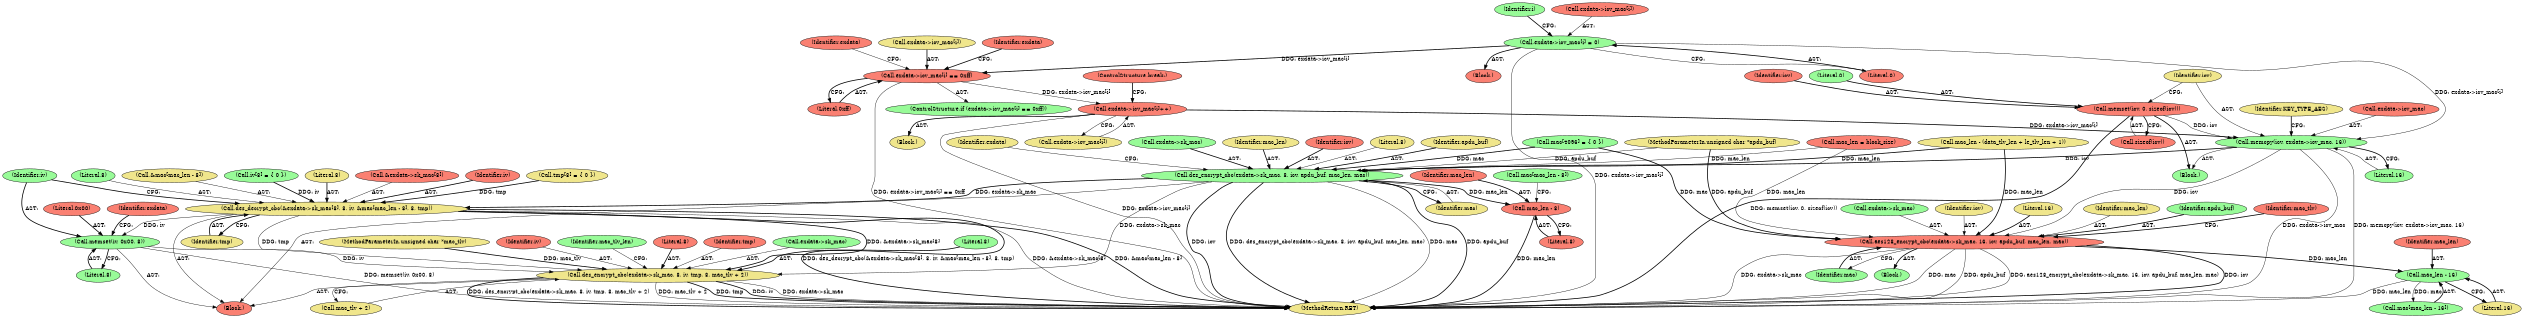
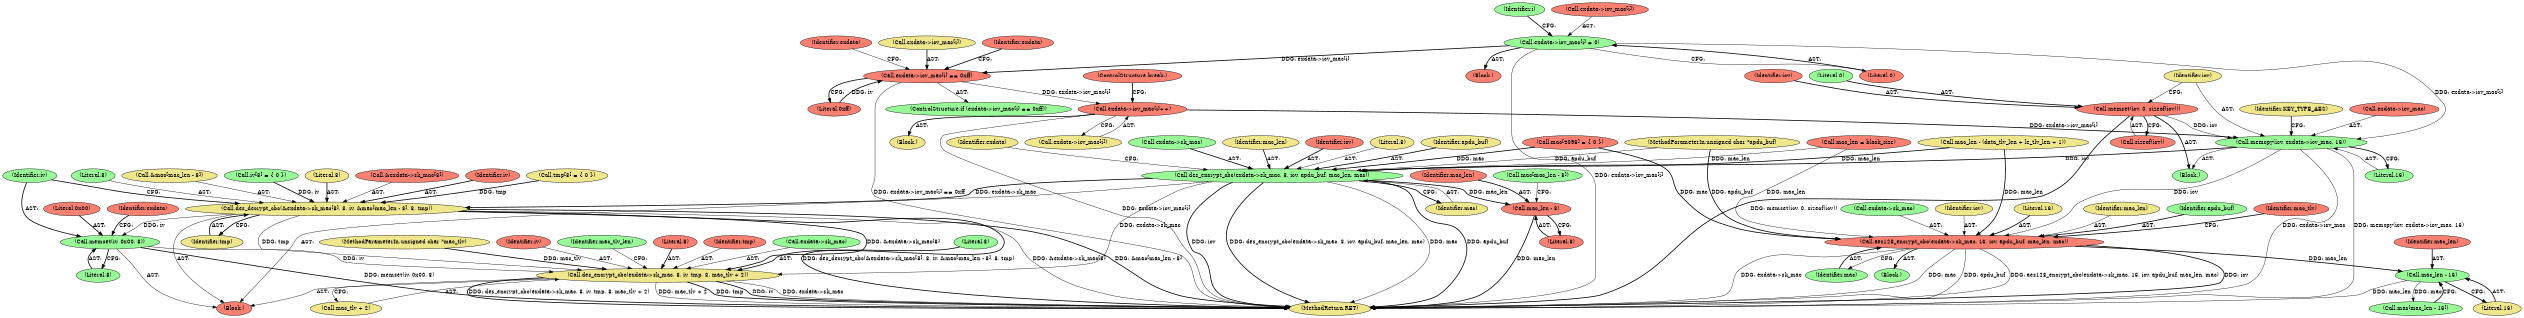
(862, 93) -> (862, 93)
(1570, 142) -> (1570, 142)
(2451, 292) -> (2451, 292)
(625, 302) -> (625, 302)
